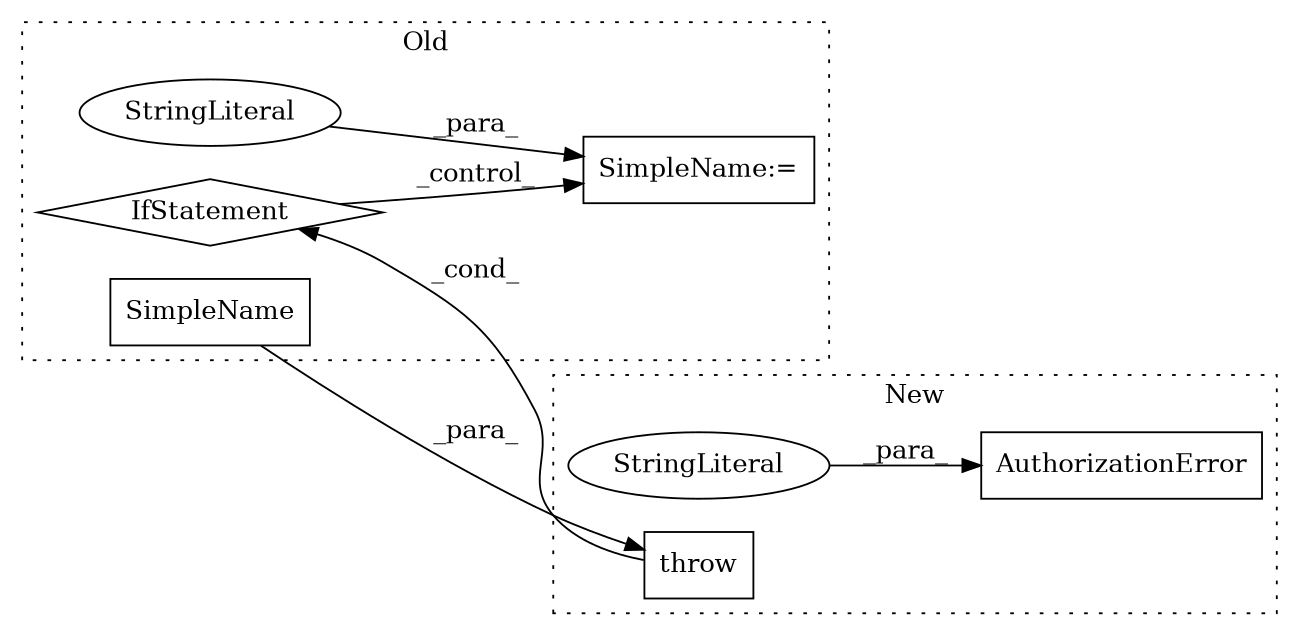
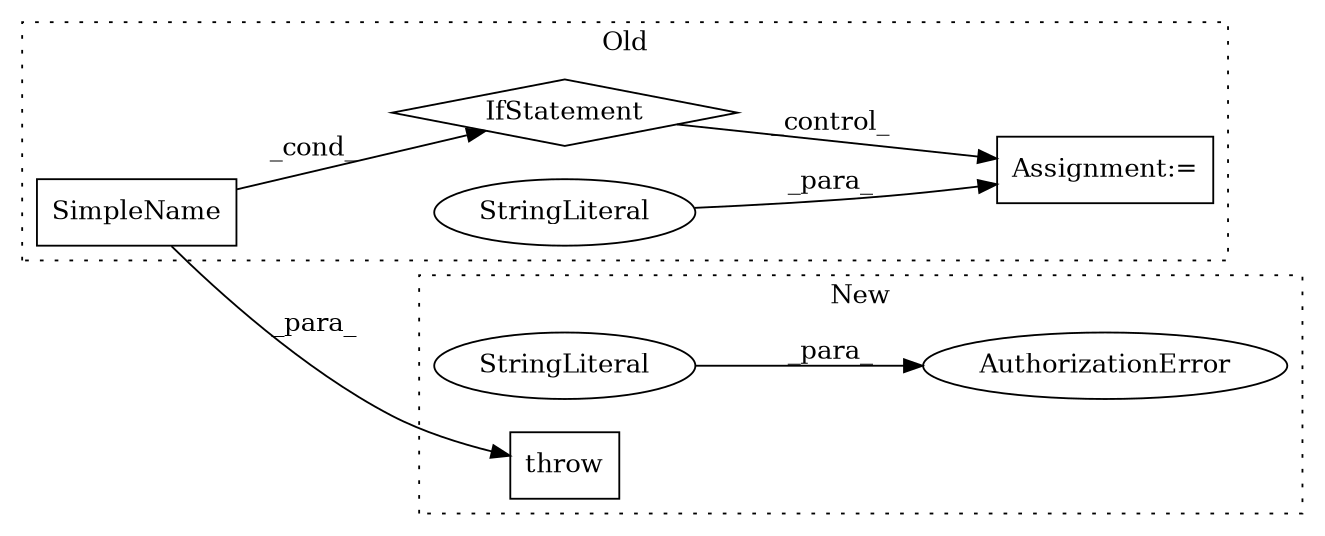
(699, 170) -> (1105, 170)
(516, 377) -> (352, 162)
(1122, 466) -> (1105, 366)
